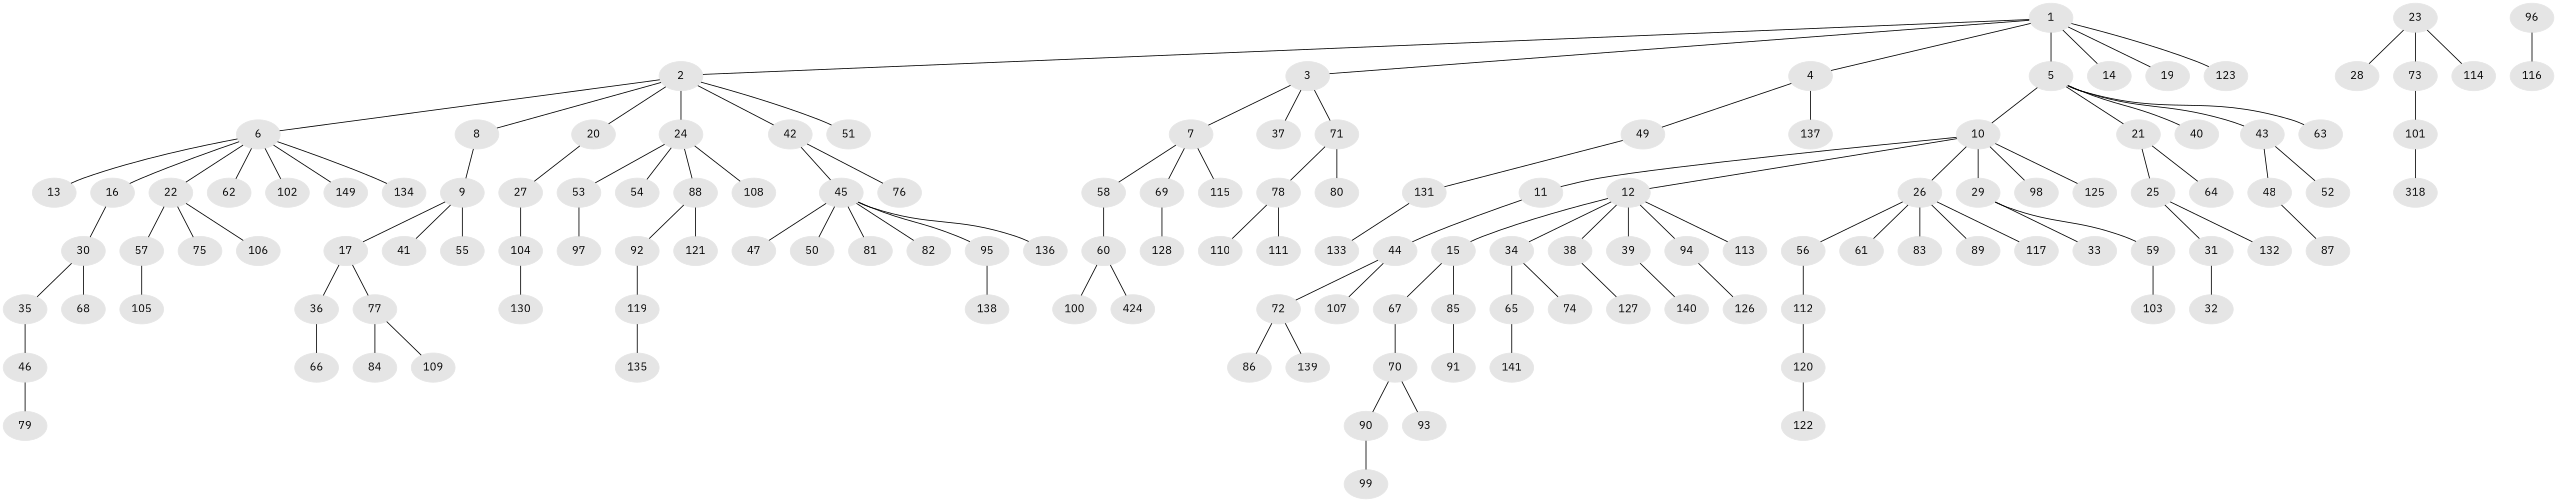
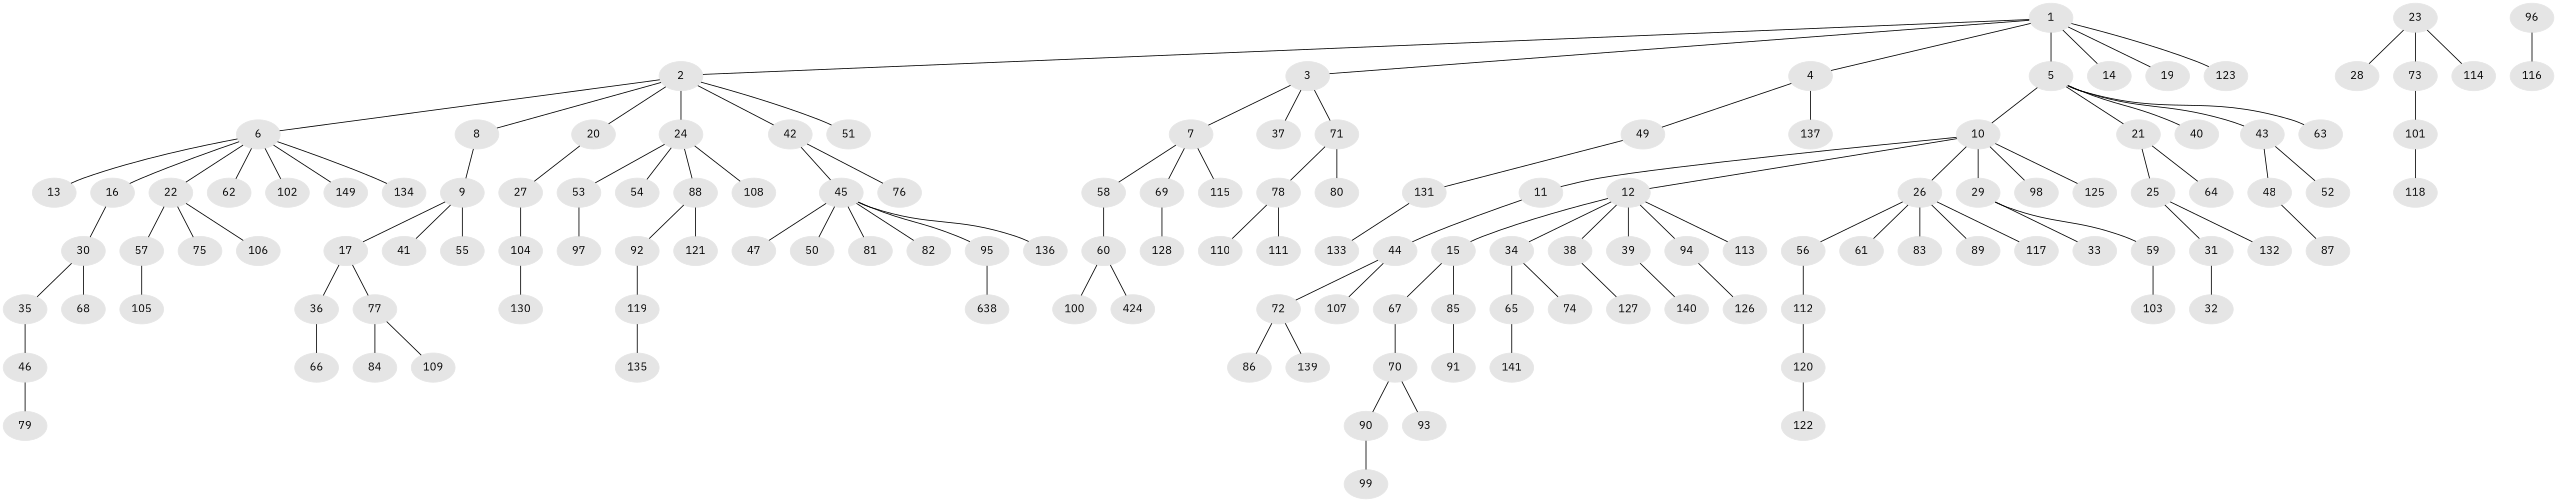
(2415, 193) -> (2415, 193)
(987, 309) -> (987, 309)
